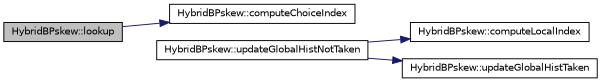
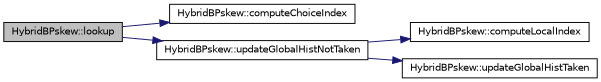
none -> (138, 39)
